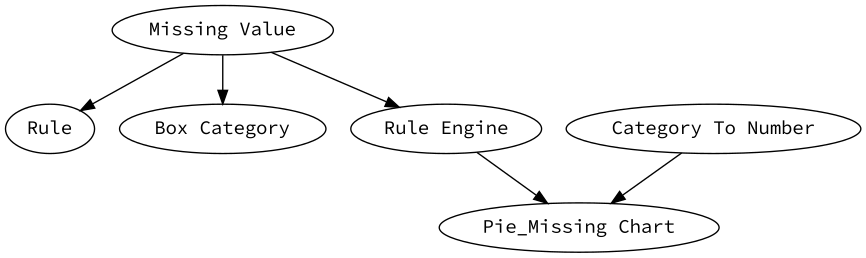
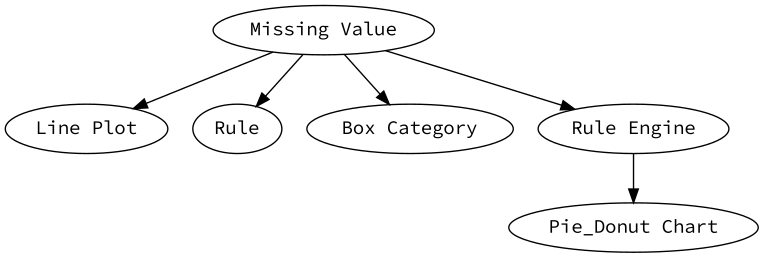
none -> (87, 129)
(714, 129) -> none
(579, 228) -> (634, 228)
